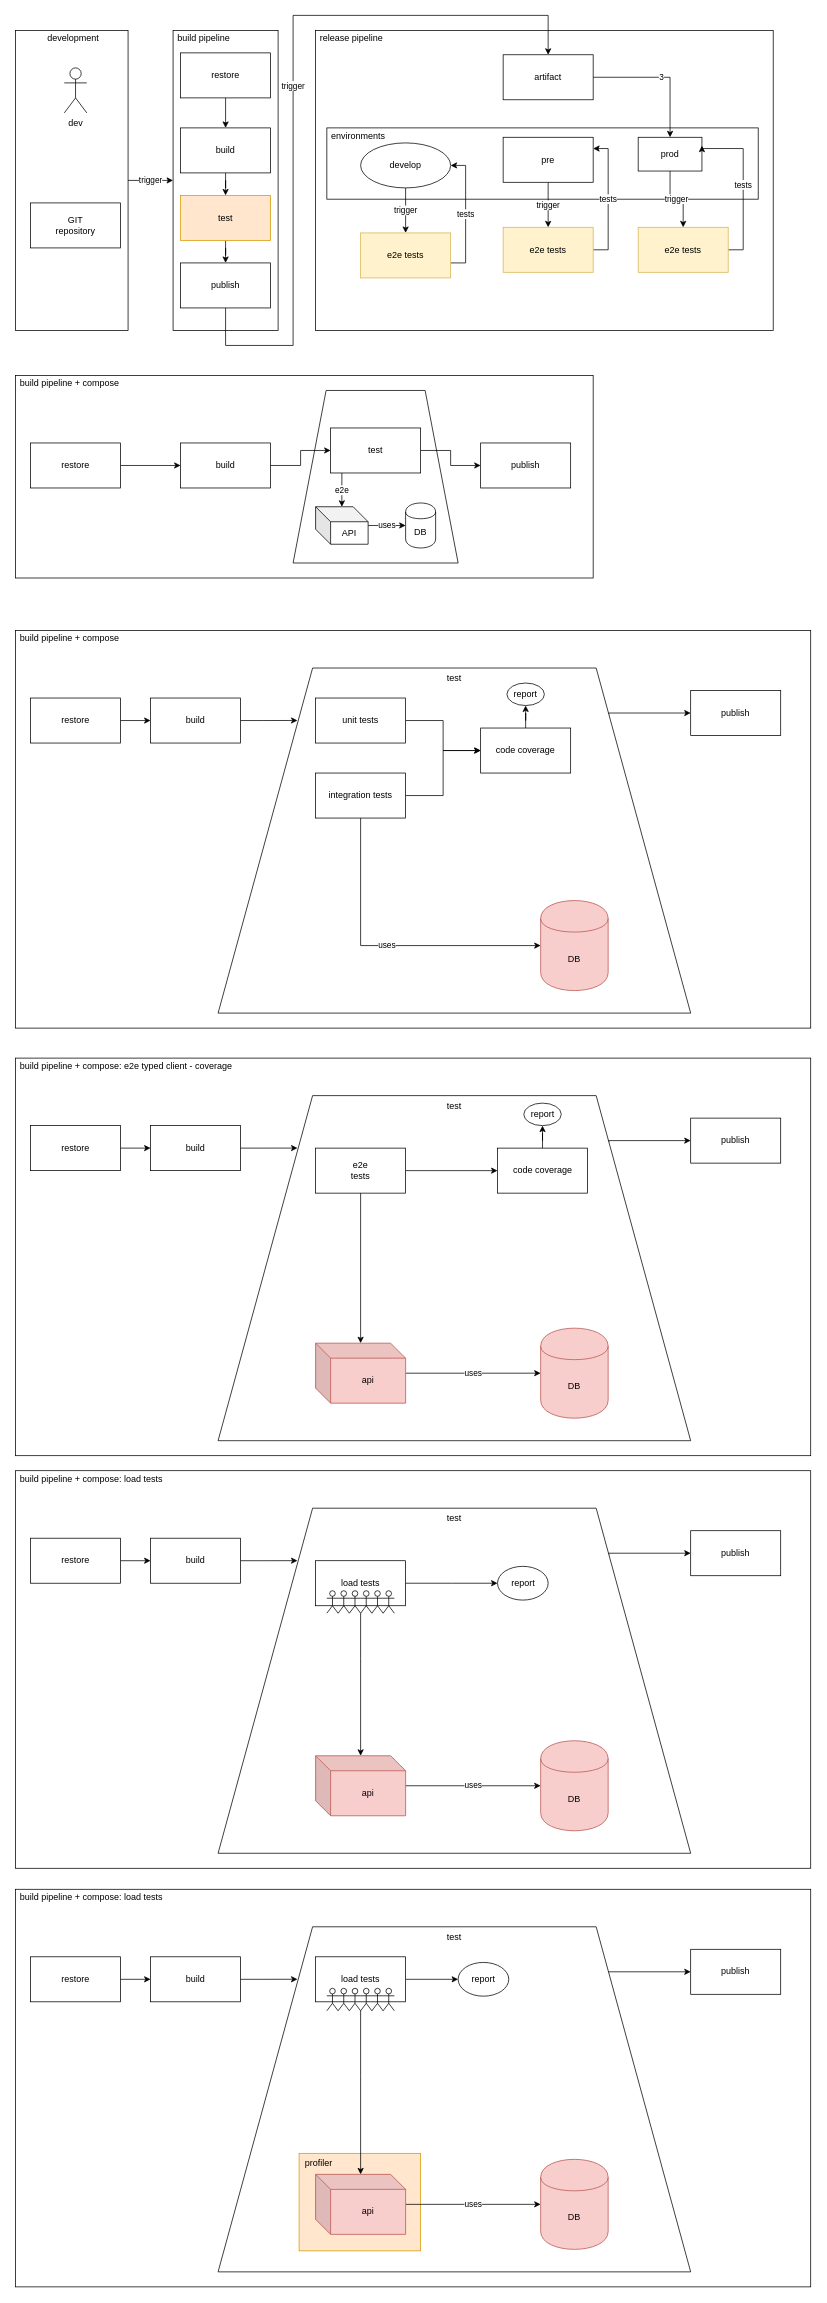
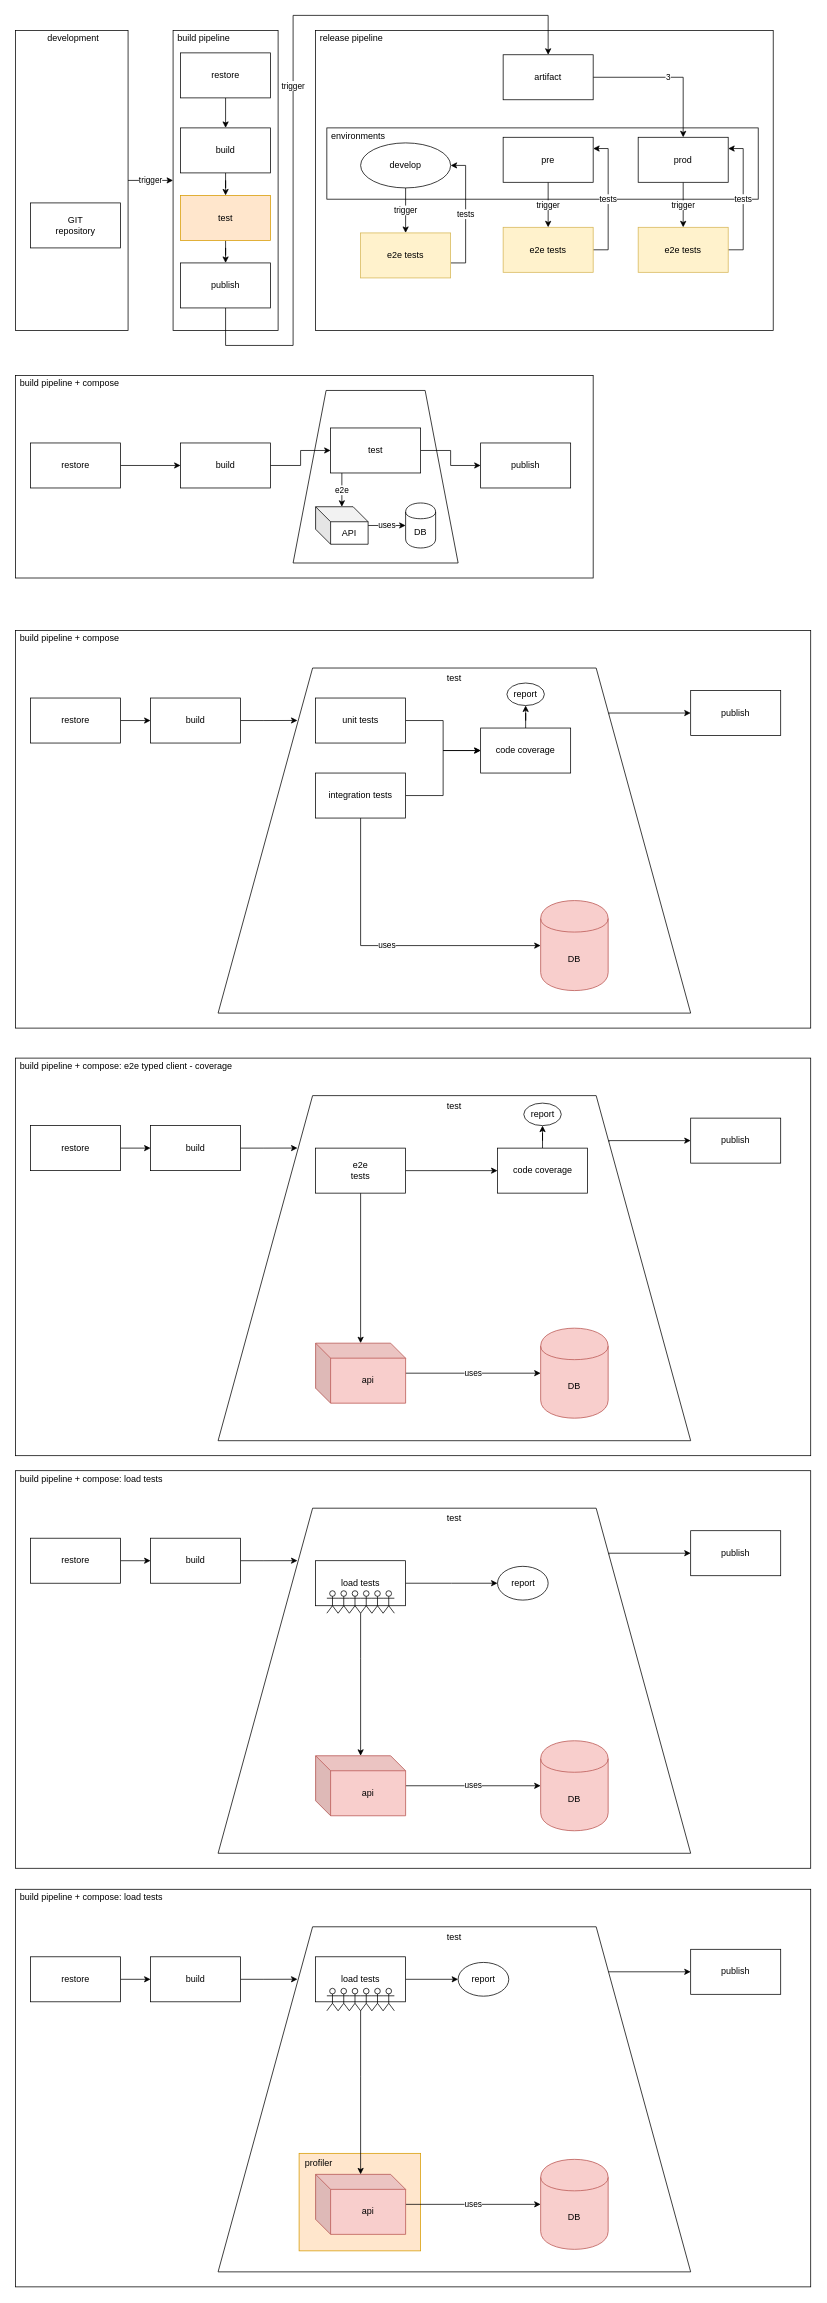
(75, 90) -> none
(670, 154) -> (683, 160)
